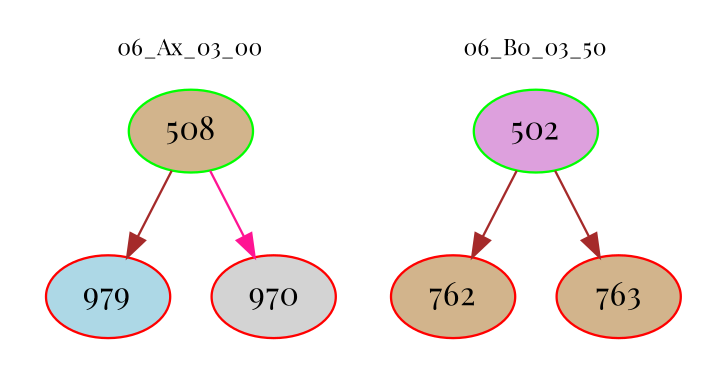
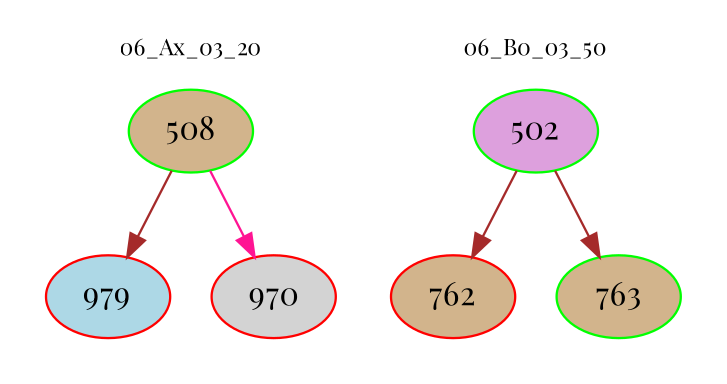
(191, 49) -> (191, 49)
(619, 297) -> (619, 297)
